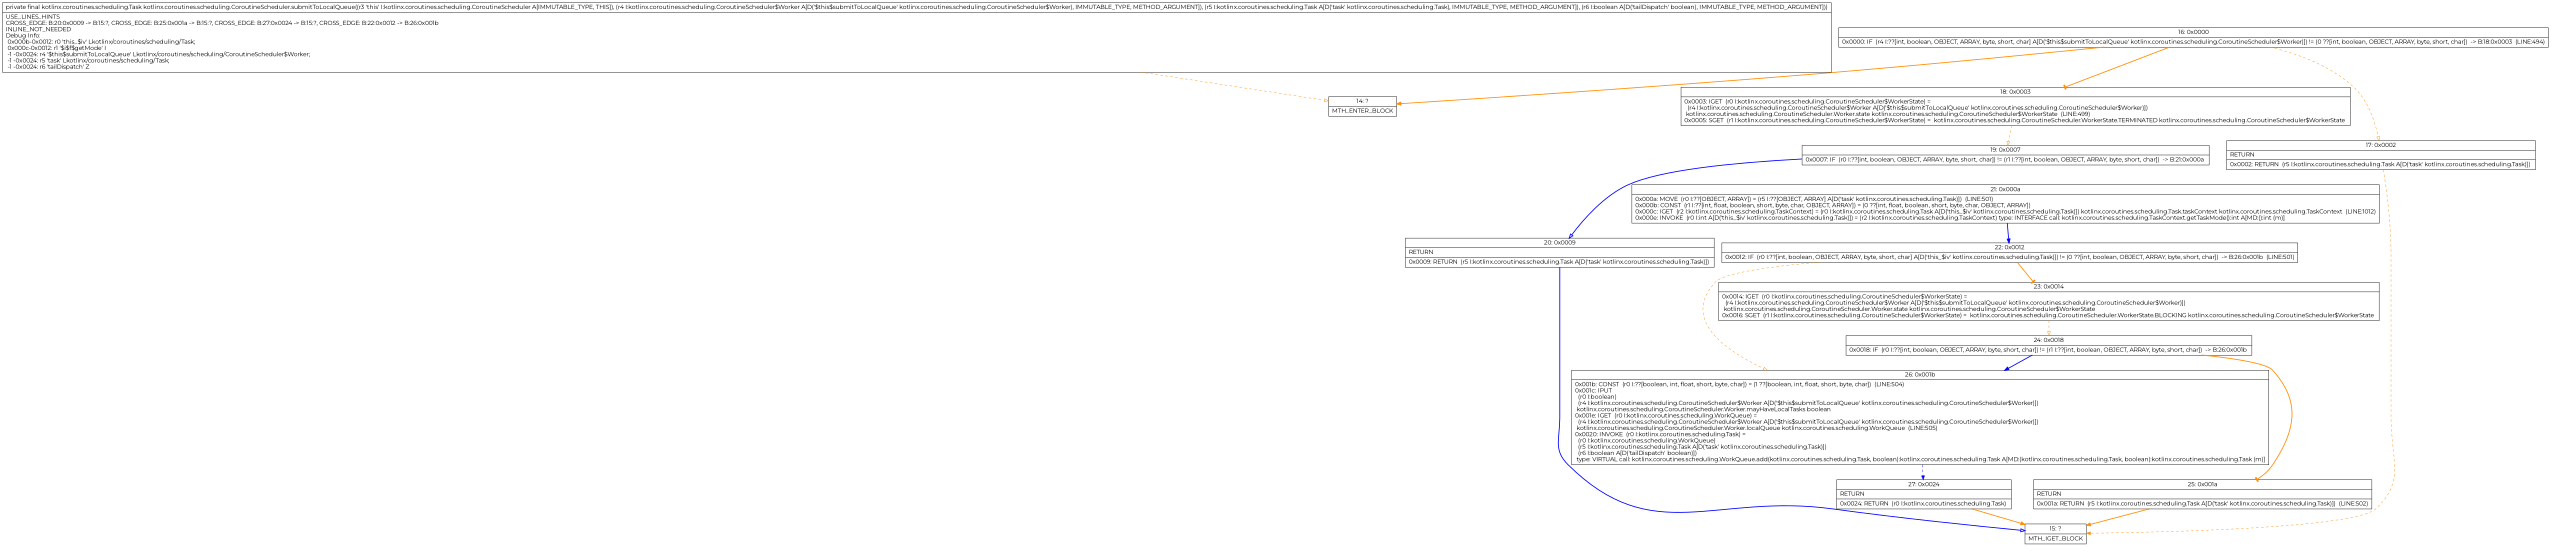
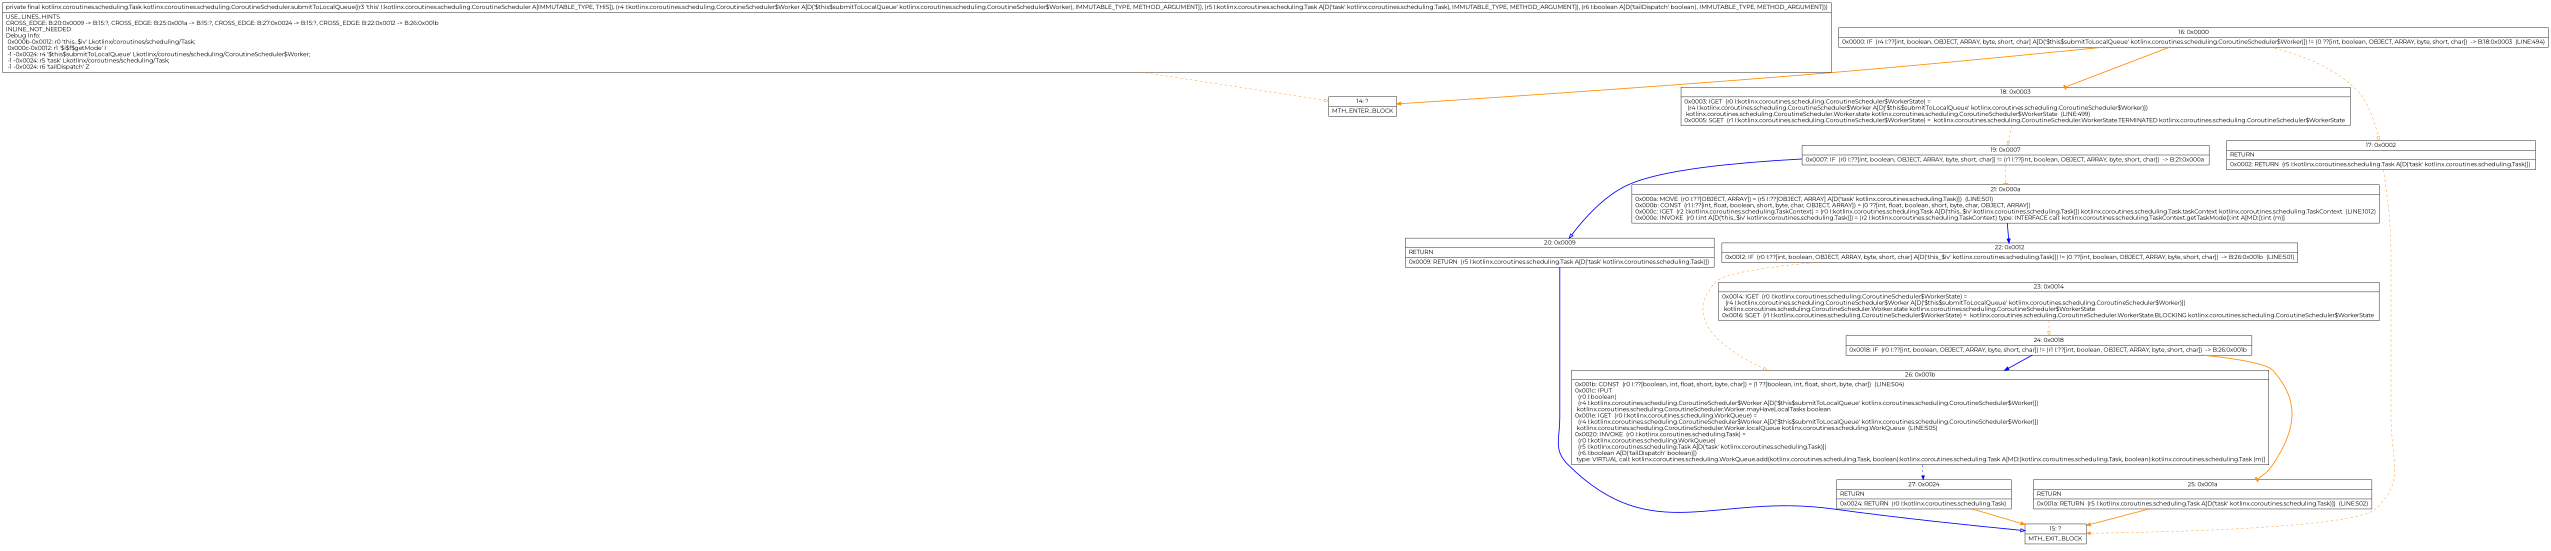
none -> (2006, 174)
(2025, 272) -> none
(2056, 539) -> (2055, 539)
